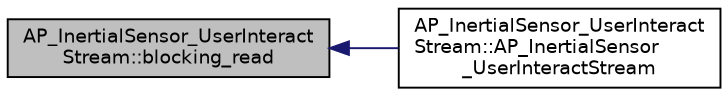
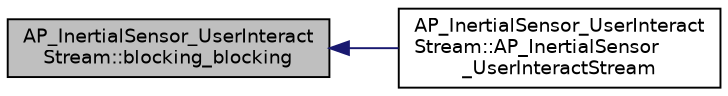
(169, 48) -> (169, 48)
